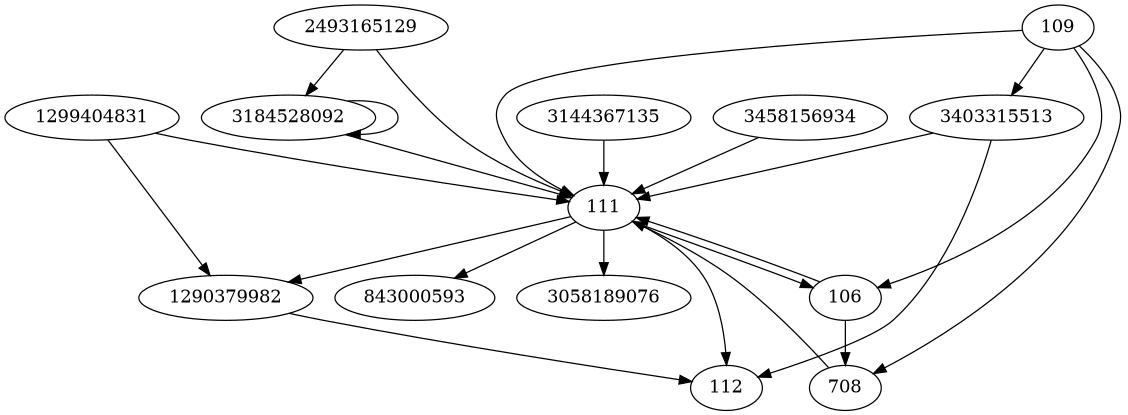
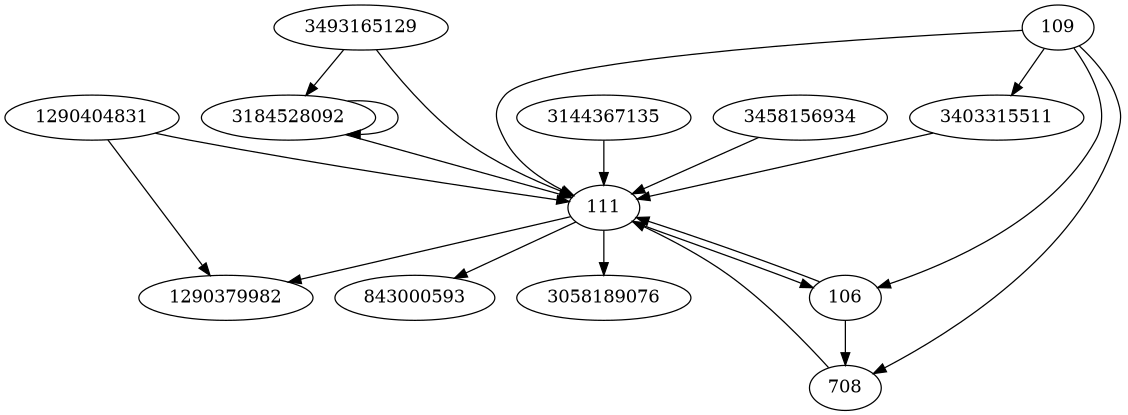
(361, 28) -> (361, 28)
(92, 118) -> (92, 118)
(997, 118) -> (997, 118)
(726, 388) -> none
